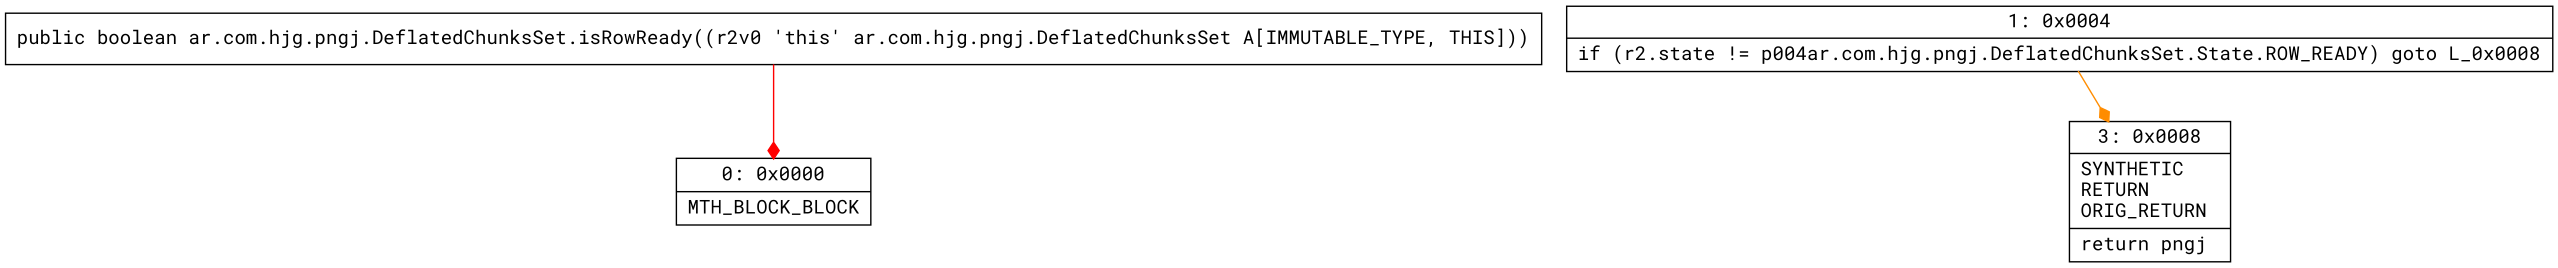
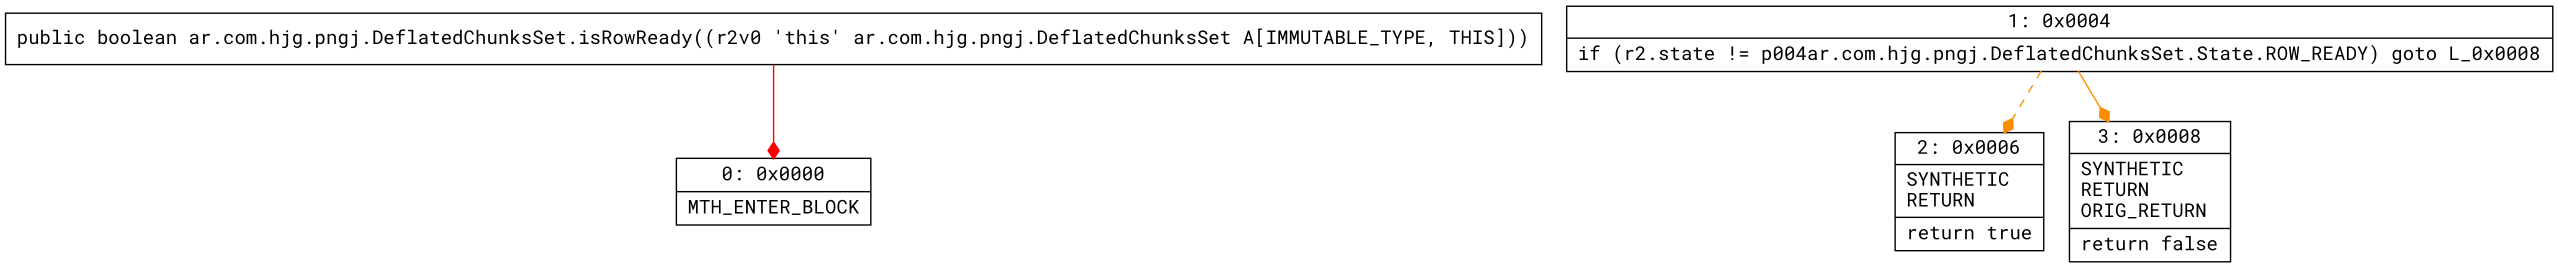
none -> (1969, 192)
(774, 208) -> (774, 208)
(2144, 244) -> (2150, 244)
